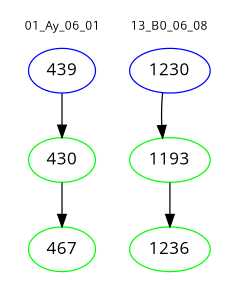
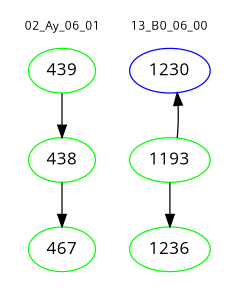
(63, 27) -> (63, 27)
(170, 27) -> (170, 27)
(62, 71) -> (62, 71)
(162, 109) -> (178, 122)
(62, 160) -> (62, 160)
